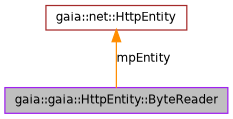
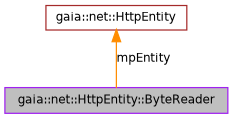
(116, 100) -> (116, 100)
